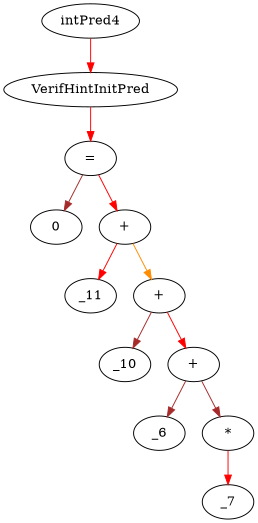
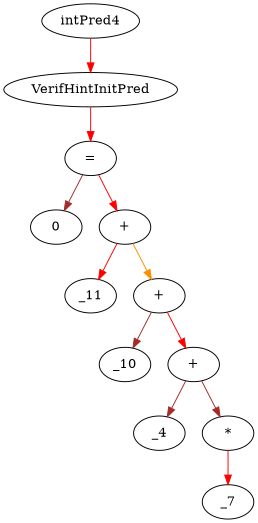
(159, 433) -> (159, 433)
